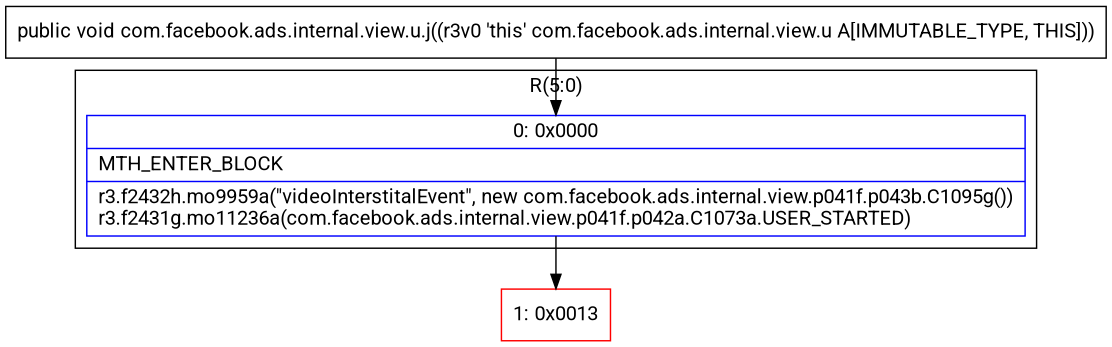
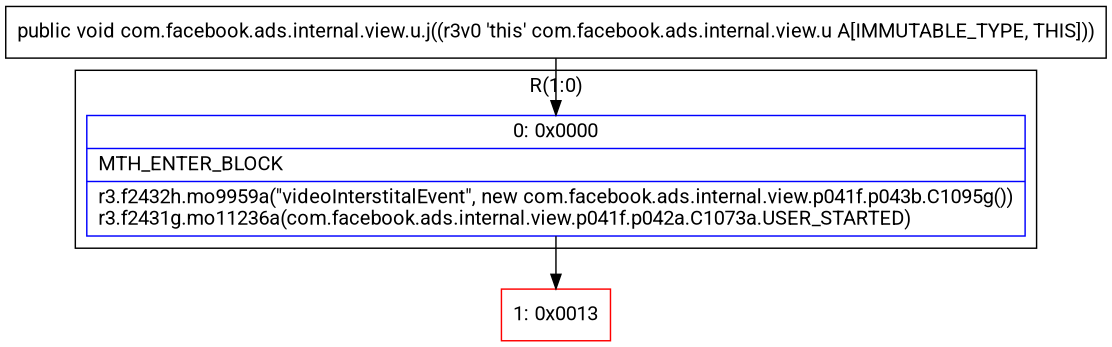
(556, 87) -> (556, 87)
